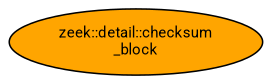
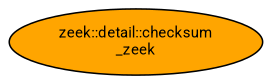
(136, 42) -> (136, 42)
